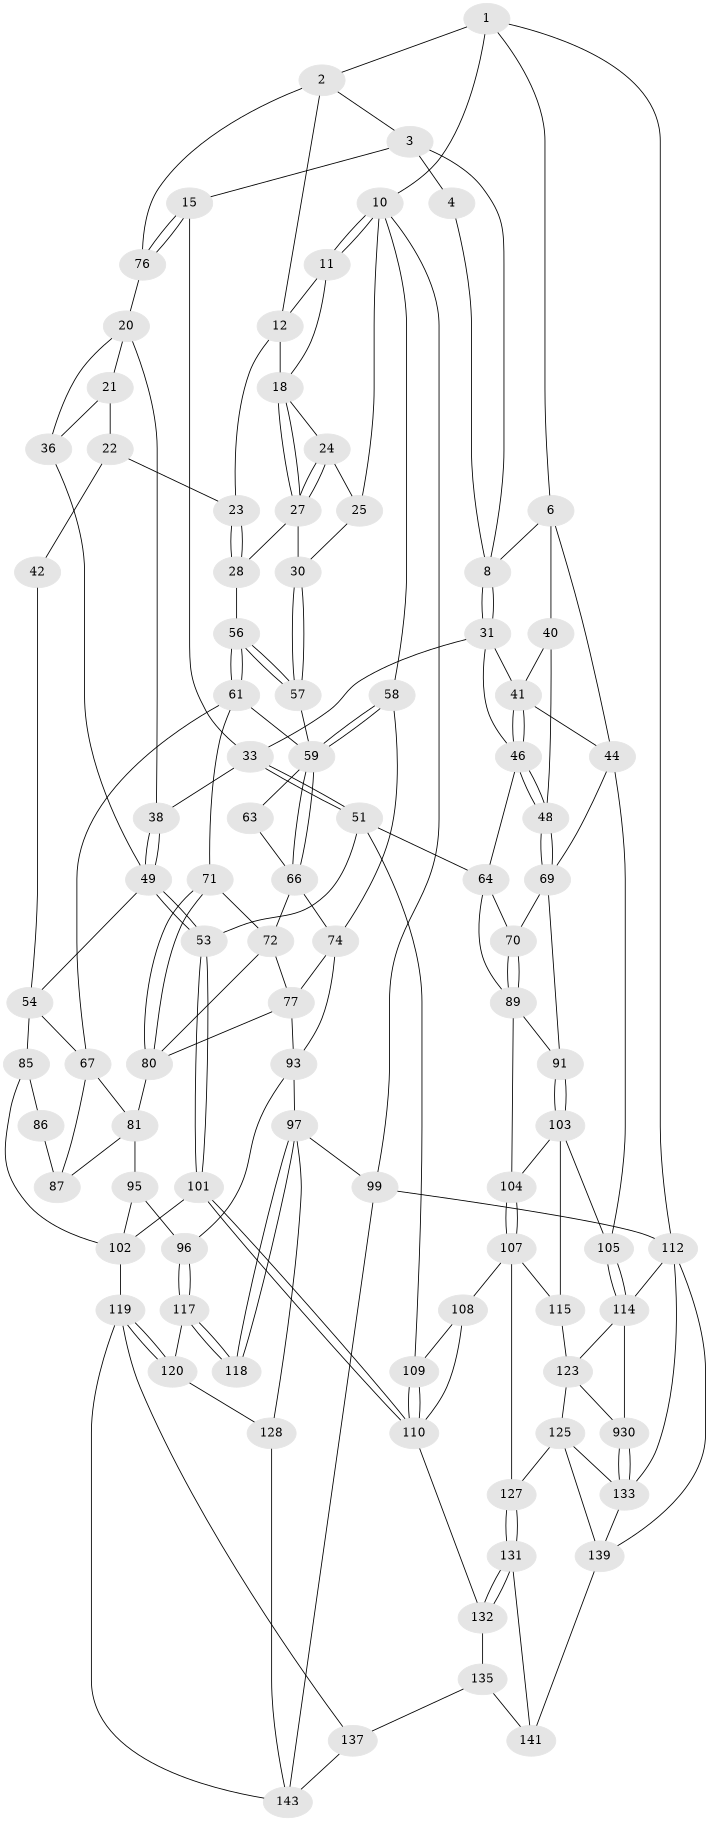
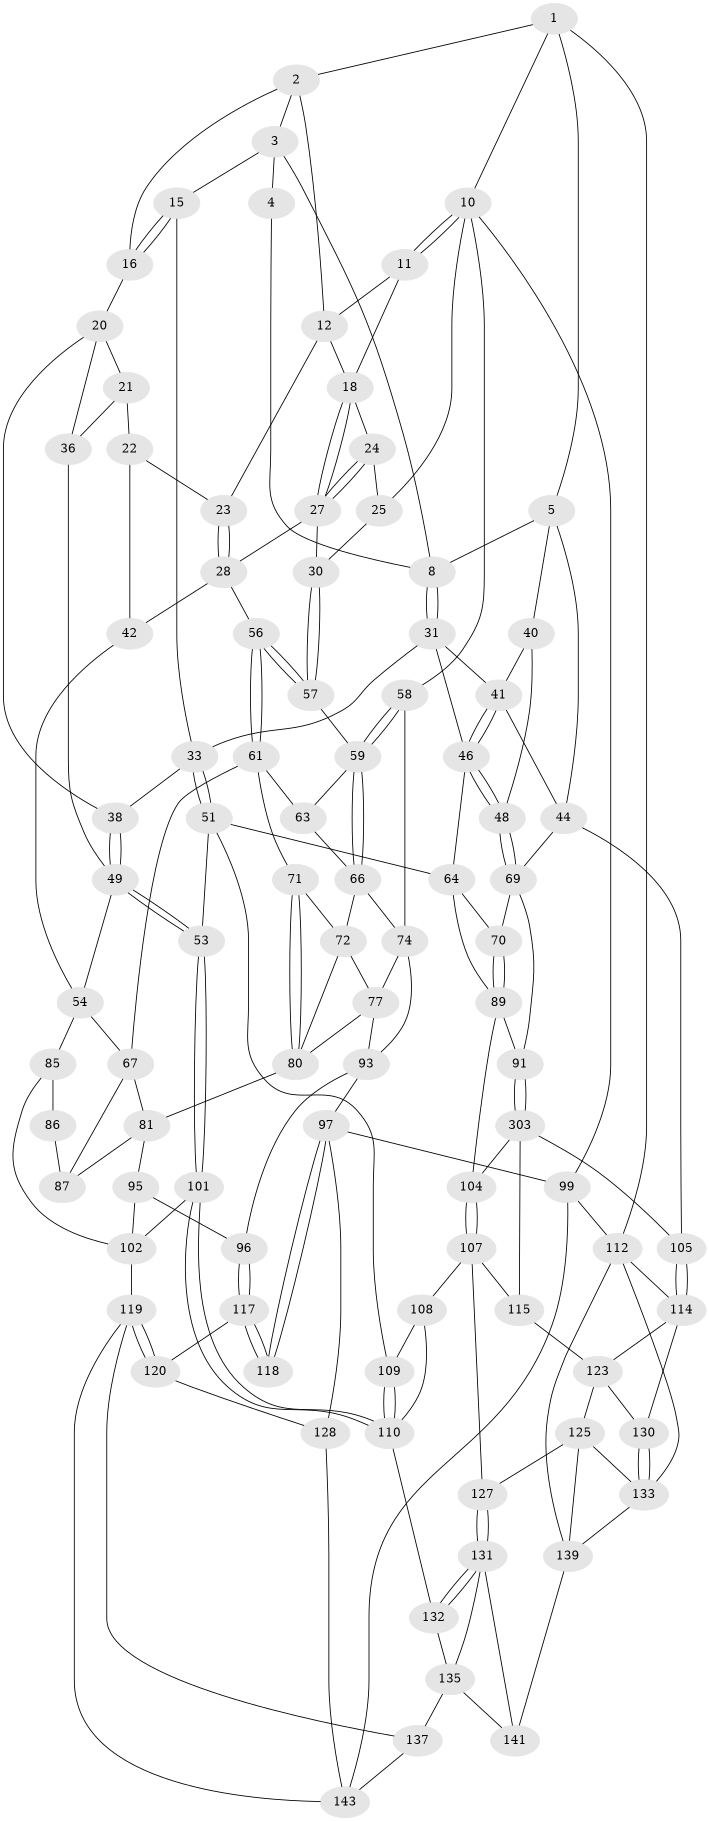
(143, 265) -> (130, 265)
(551, 511) -> (552, 511)
none -> (183, 599)
(274, 726) -> (280, 788)
(560, 1126) -> (520, 1126)
(624, 1433) -> (644, 1433)
none -> (470, 1619)
